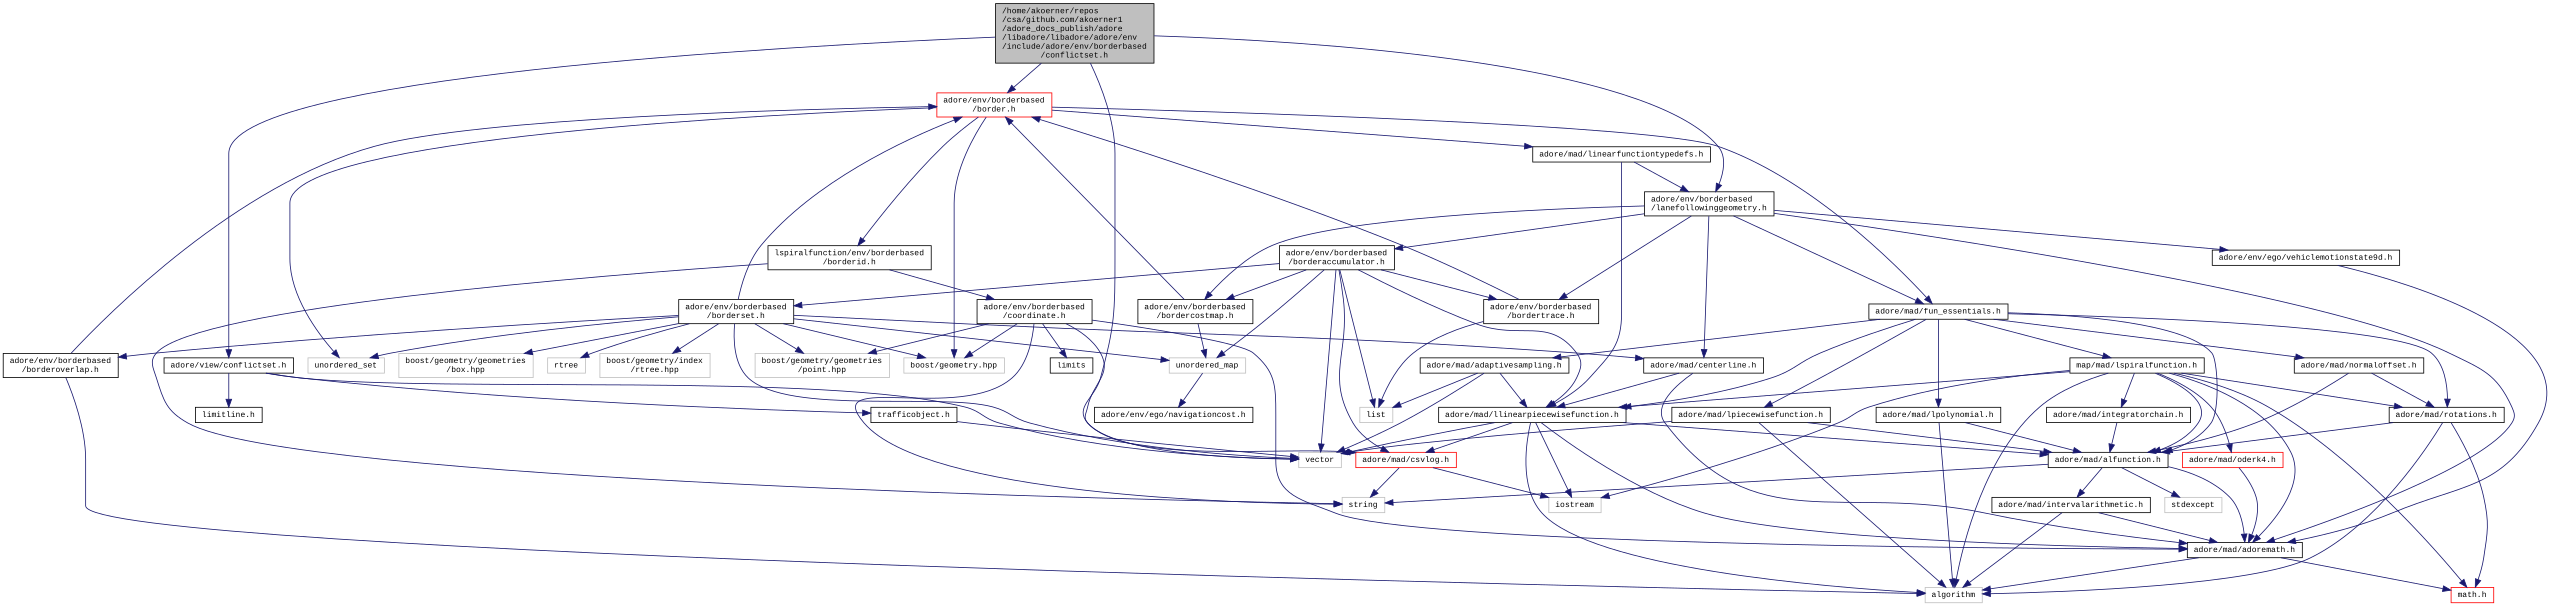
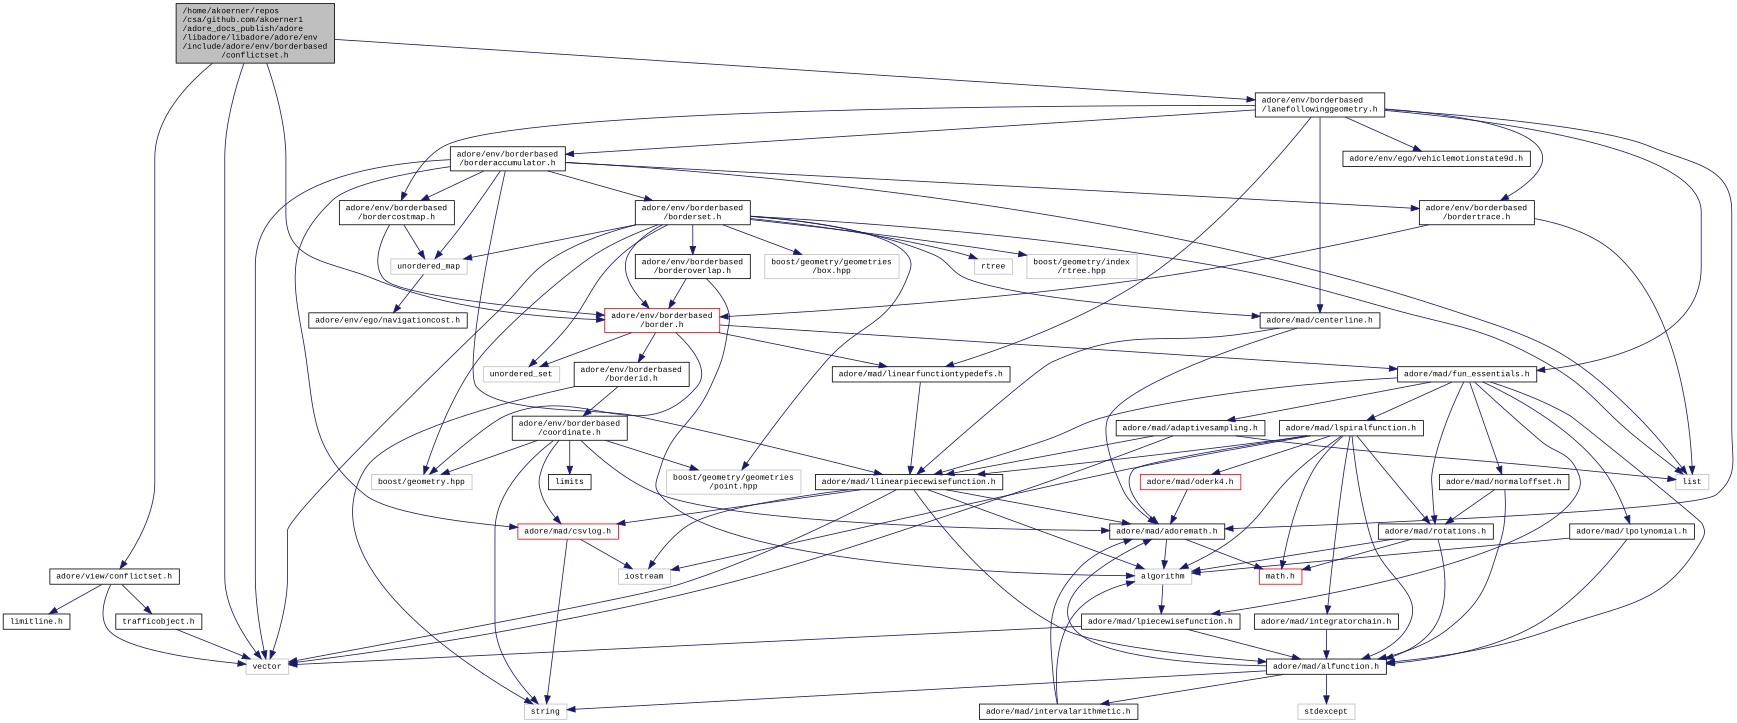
(1658, 175) -> (1154, 272)
(850, 258) -> (632, 374)
none -> (1238, 270)
(2137, 365) -> (1351, 428)
(2540, 418) -> none
(1840, 494) -> (1162, 595)
